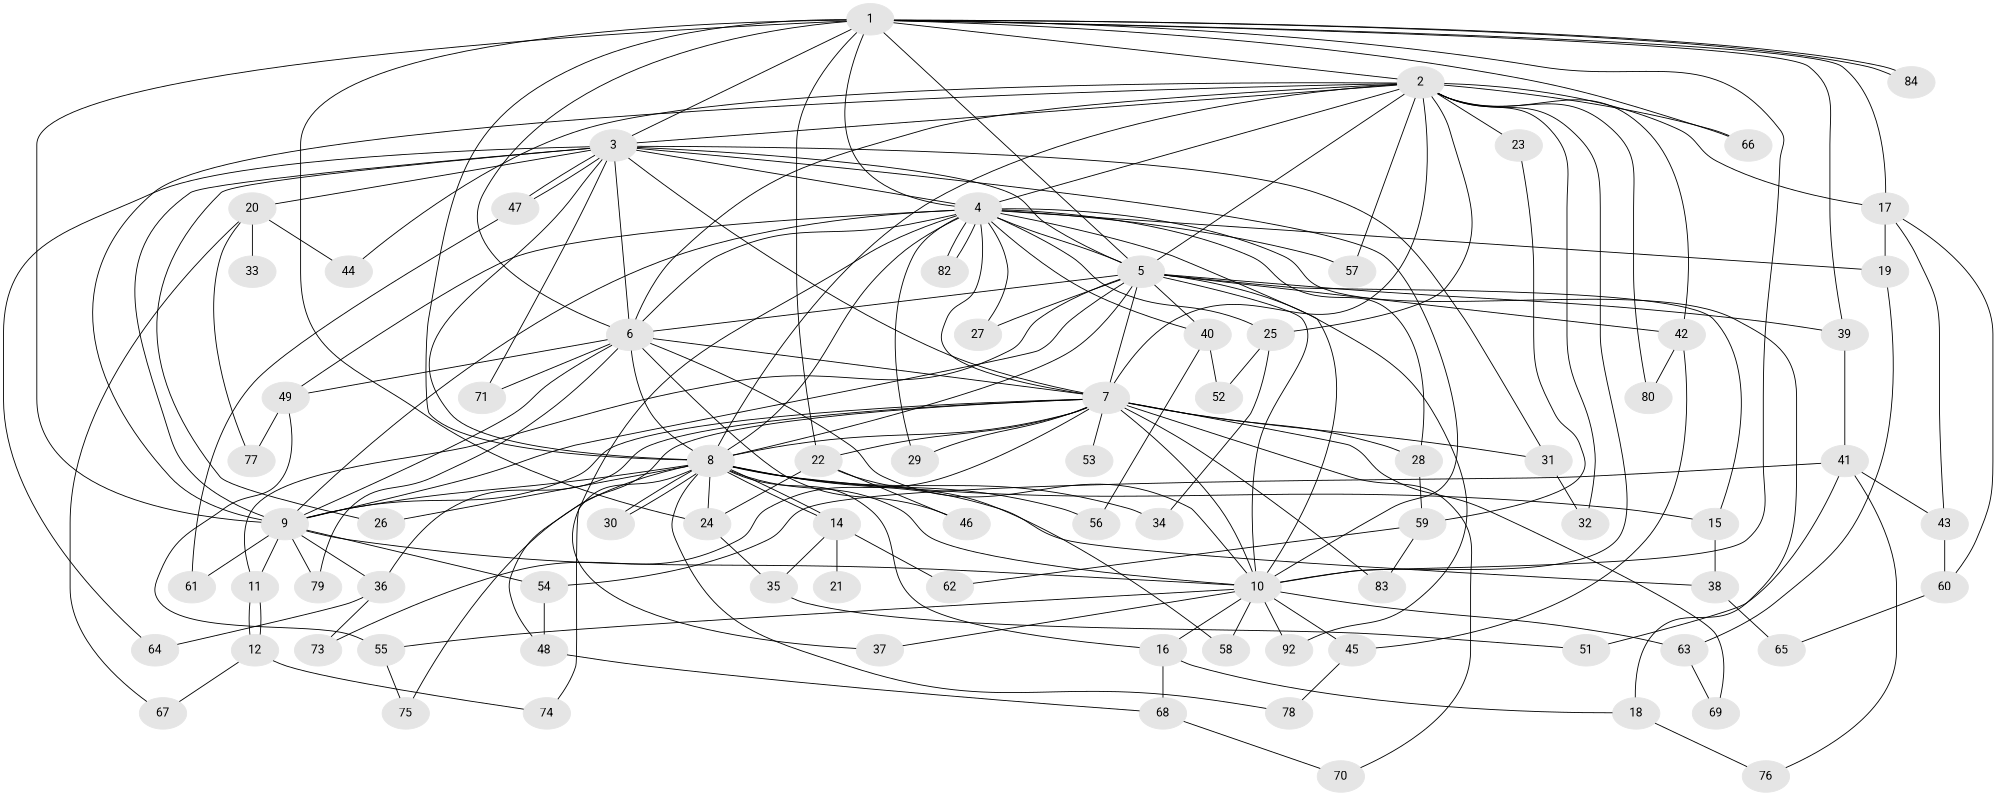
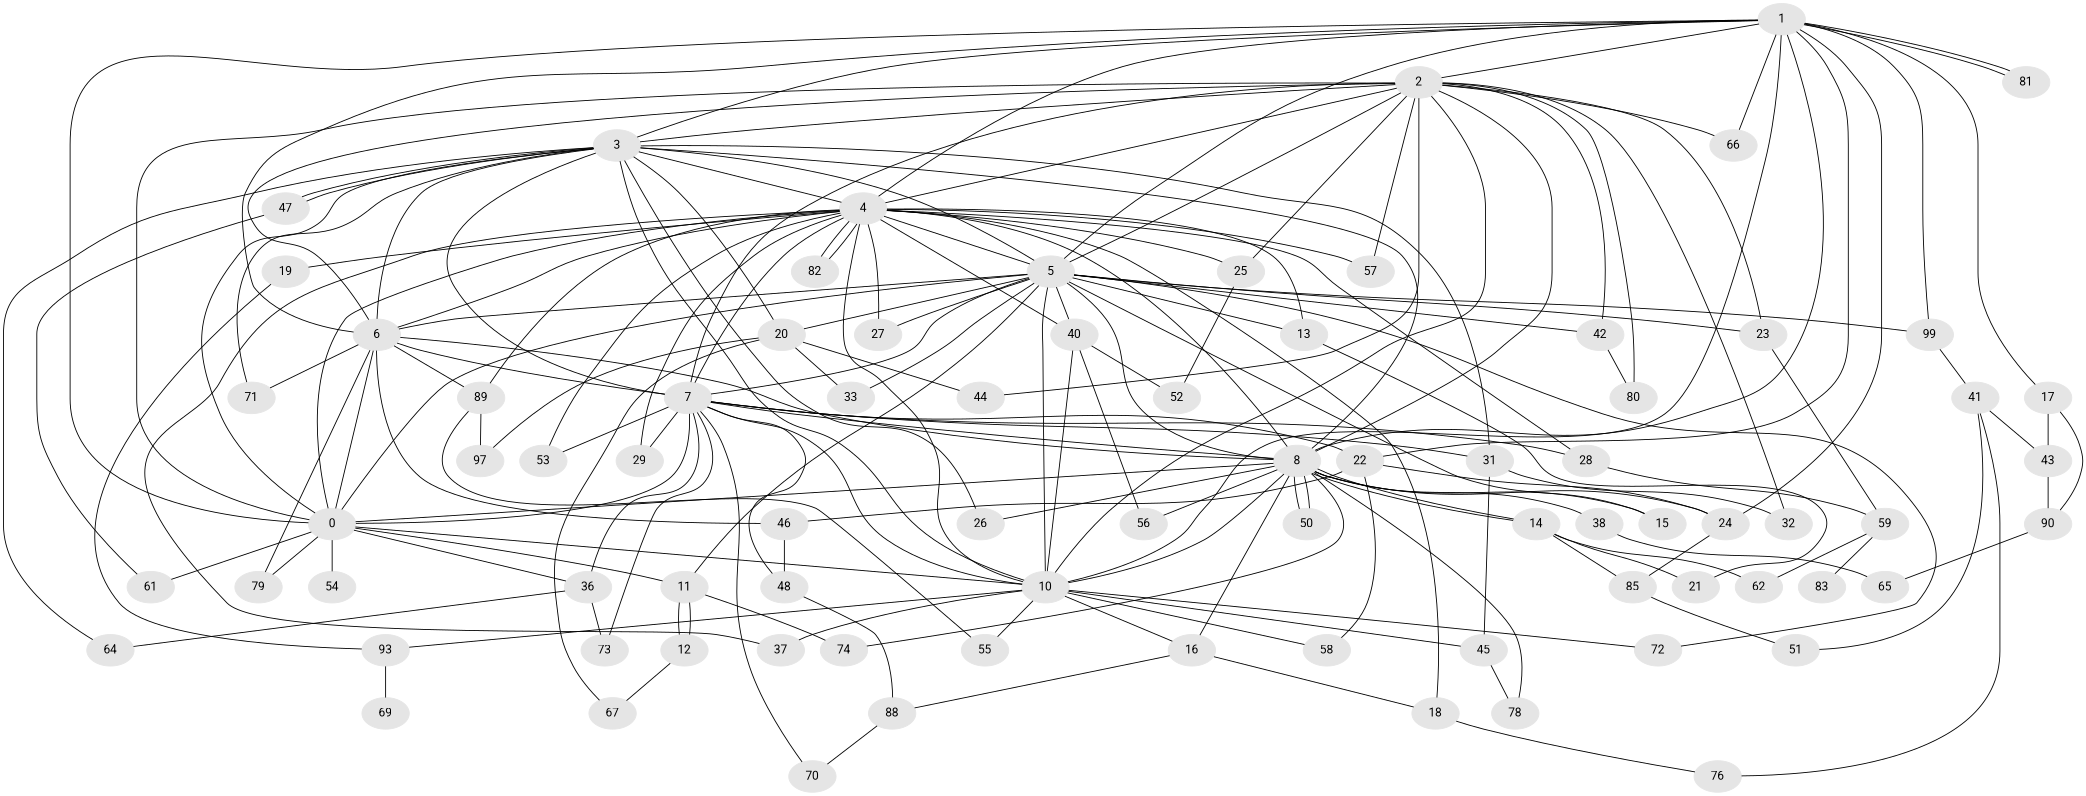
(1911, 82) -> (2026, 82)
(1671, 127) -> none
(1885, 240) -> none
none -> (664, 290)
none -> (916, 303)
none -> (1507, 308)
none -> (1304, 335)
(1845, 335) -> (1930, 335)
none -> (954, 339)
(286, 398) -> (481, 398)
(252, 461) -> (480, 461)
(1232, 473) -> none
(881, 476) -> (1060, 461)
(1185, 483) -> none
(1479, 507) -> none
(285, 524) -> (332, 524)
(611, 524) -> (1307, 524)
(1159, 524) -> none
(1715, 556) -> none
(1588, 586) -> (1487, 556)
(774, 587) -> (1633, 587)
(1945, 587) -> (2048, 524)
(544, 619) -> (784, 556)
(1289, 650) -> (1658, 650)
(1684, 650) -> (386, 650)
(404, 690) -> (775, 620)
(406, 713) -> none
(1163, 713) -> (892, 713)
